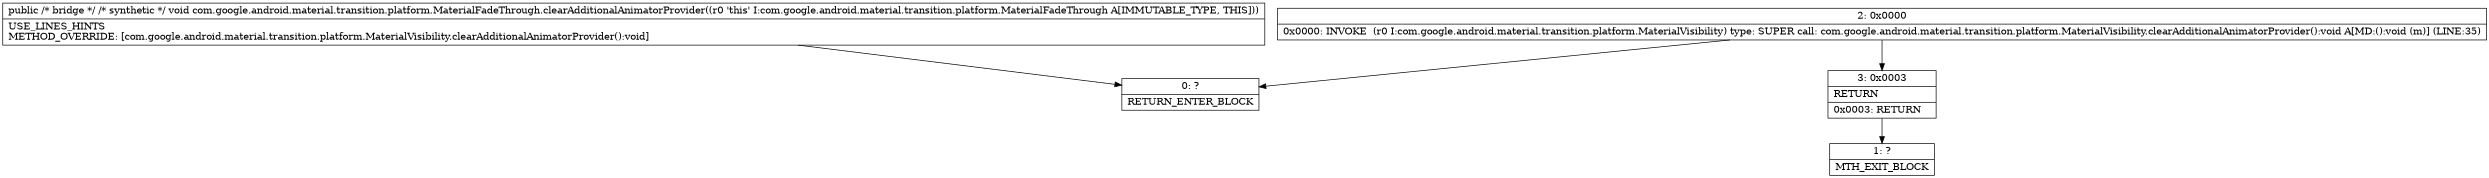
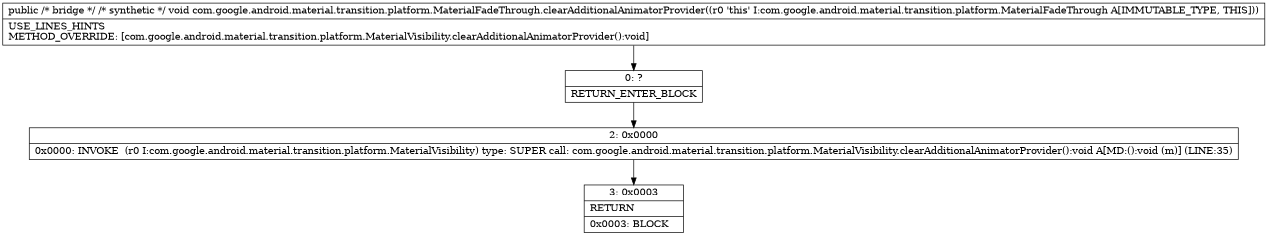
(1498, 63) -> (634, 112)
(1882, 110) -> (634, 224)
(1882, 159) -> none
